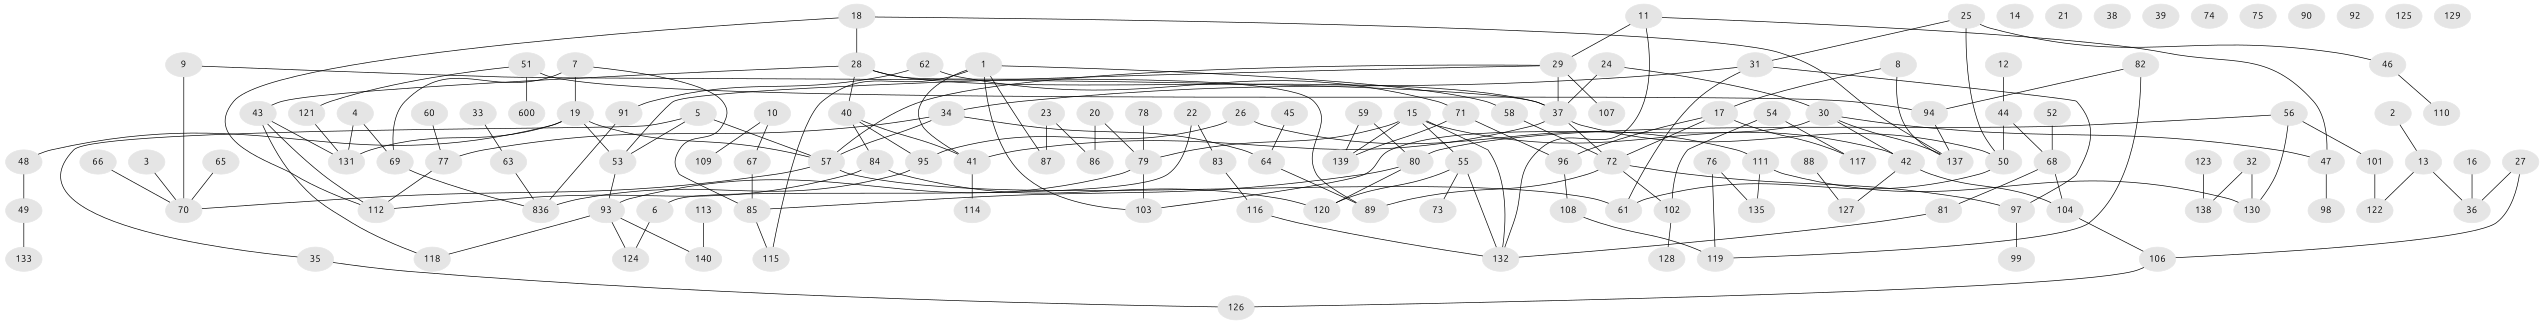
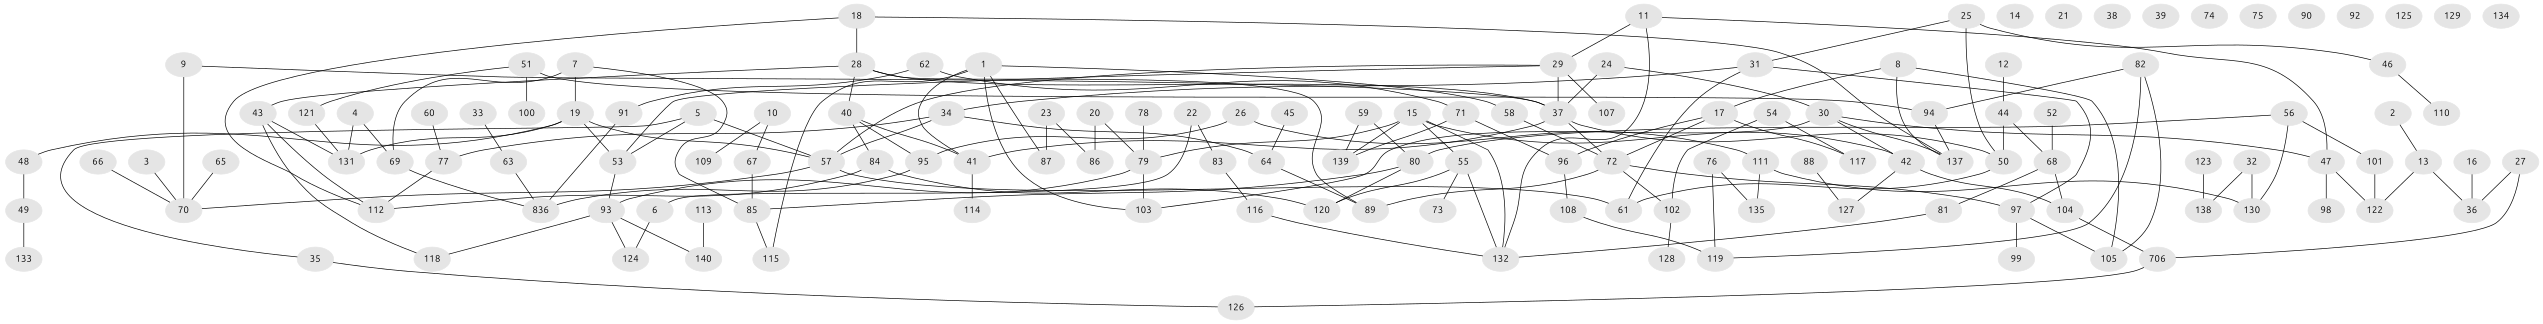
none -> (2501, 16)
(527, 113) -> (527, 113)
none -> (2350, 186)
none -> (2109, 259)
(2158, 259) -> (2158, 259)
